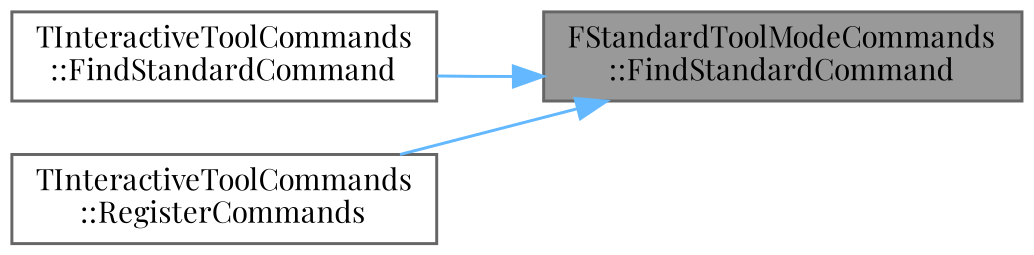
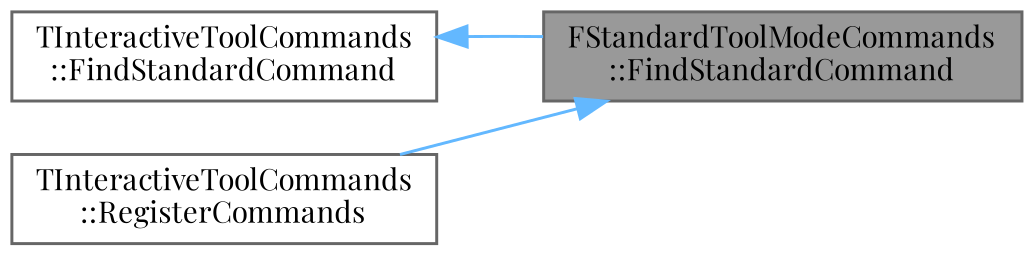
(475, 76) -> (505, 36)
